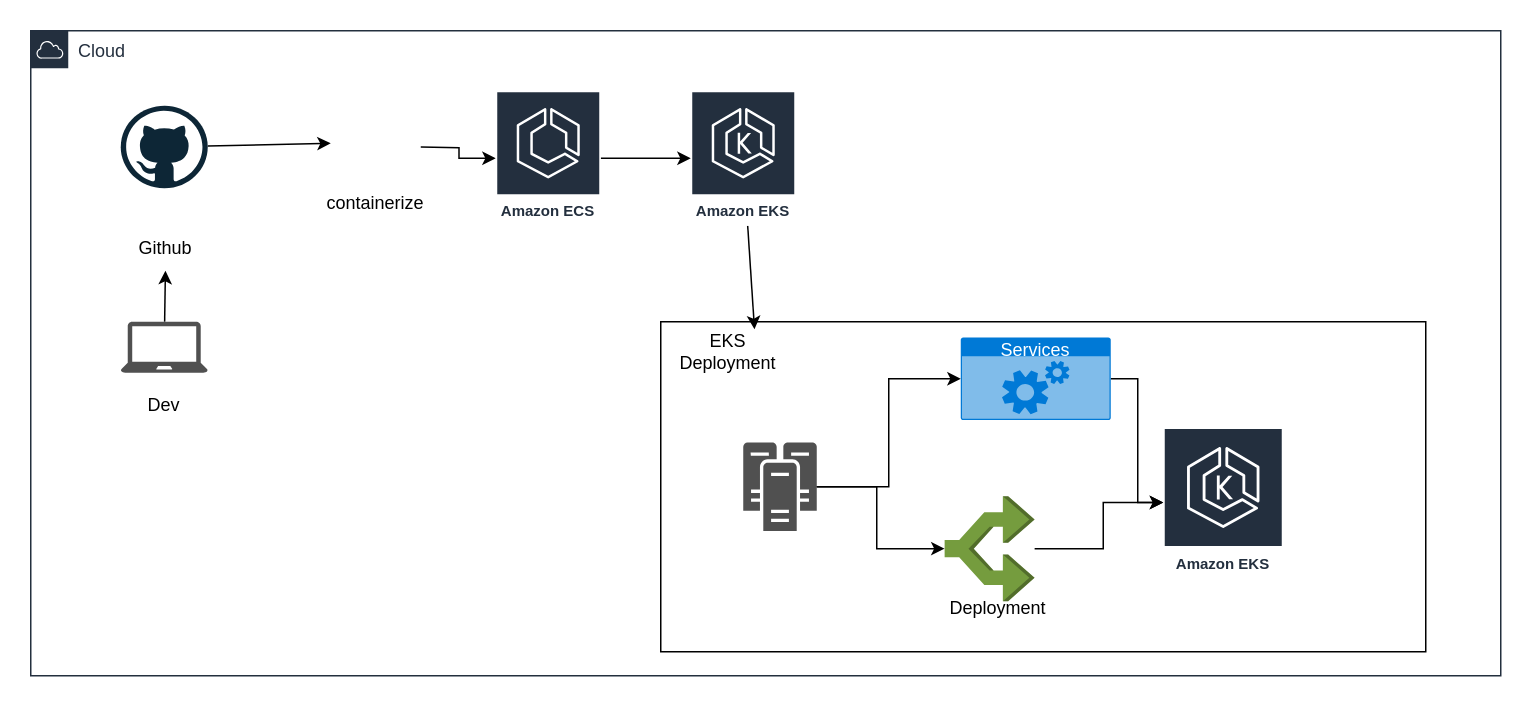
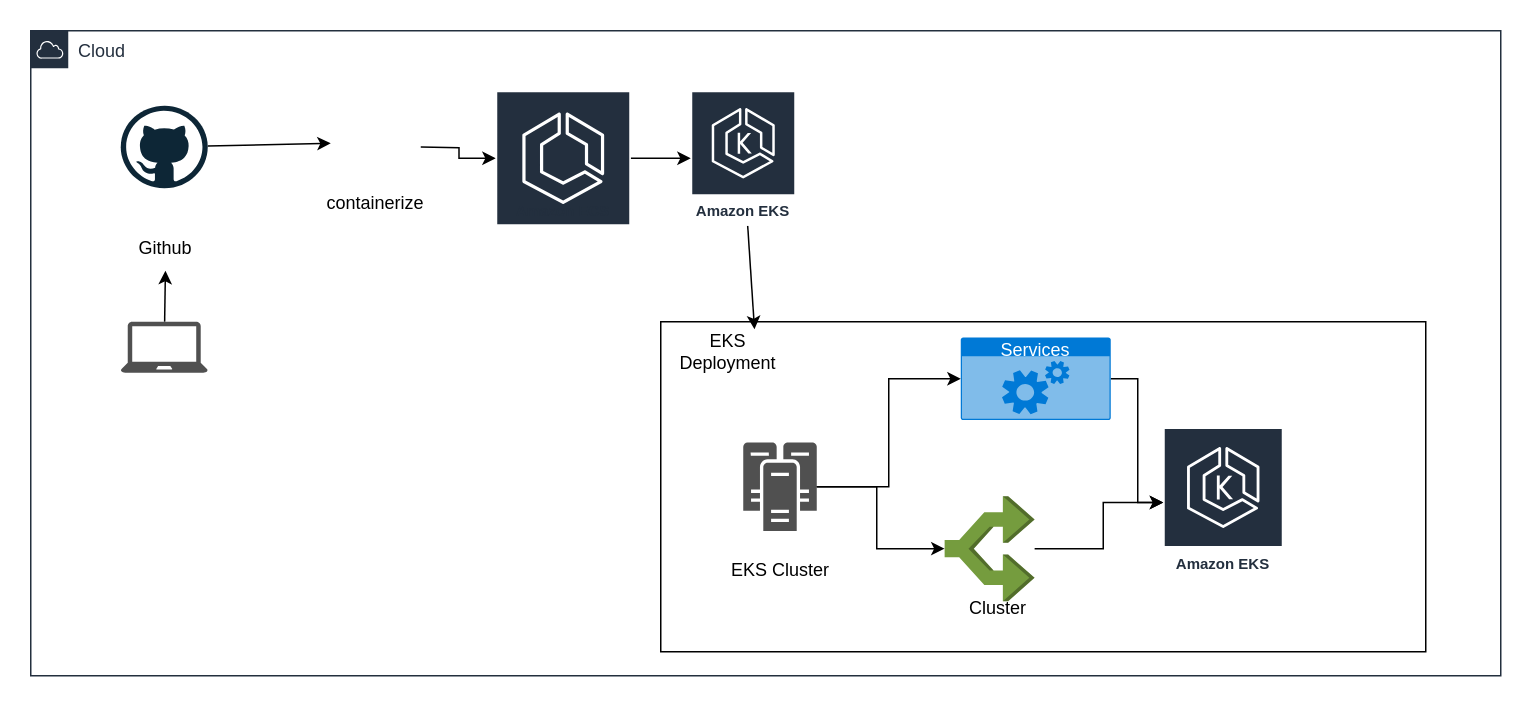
(548, 158) -> (563, 158)
(164, 405) -> none
none -> (781, 570)
(998, 608) -> (998, 608)
